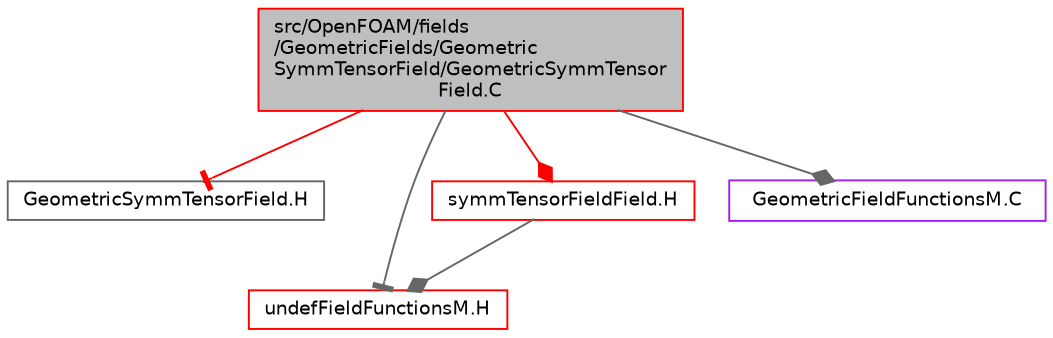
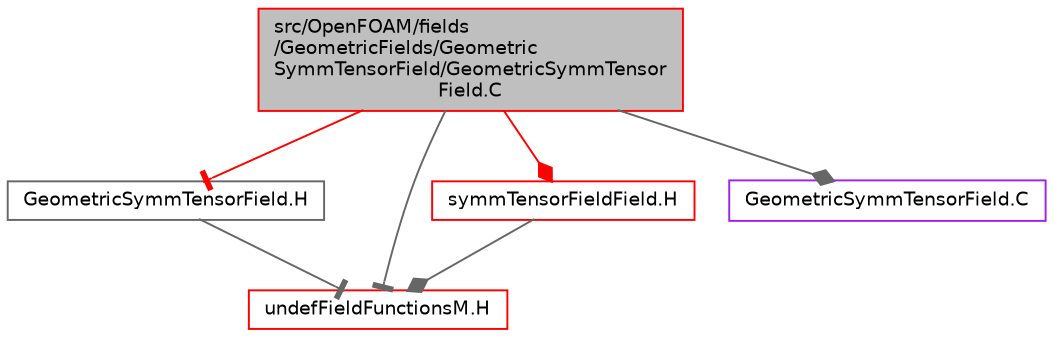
(887, 201) -> (887, 201)
none -> (267, 253)
